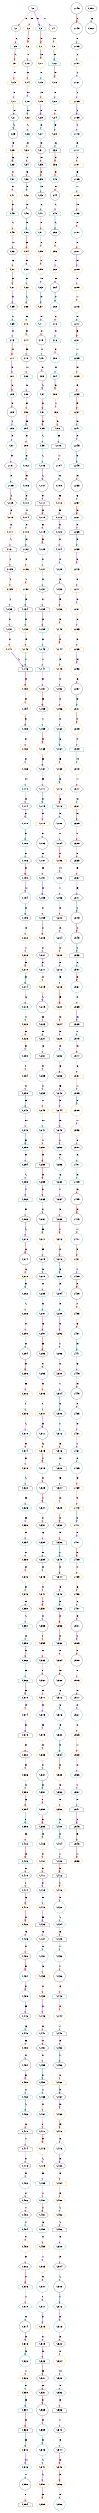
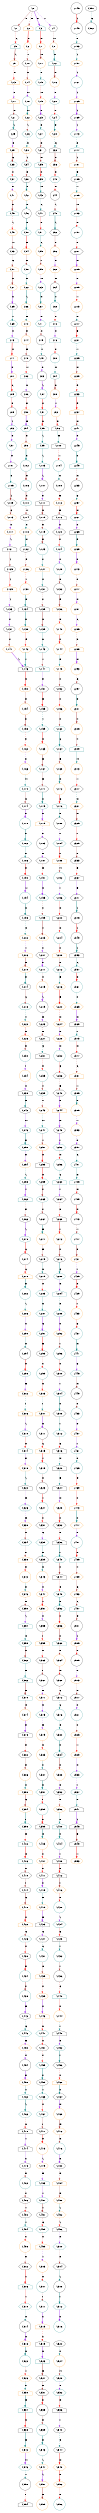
(25, 1165) -> (25, 1165)
(60, 2336) -> none
